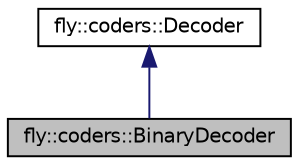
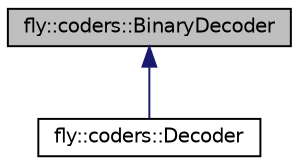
(149, 93) -> (149, 93)
